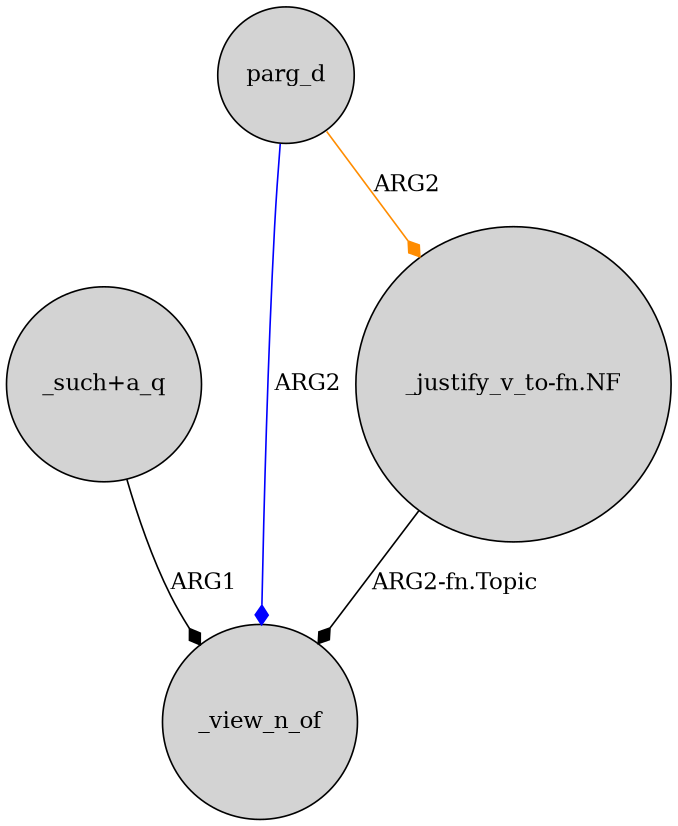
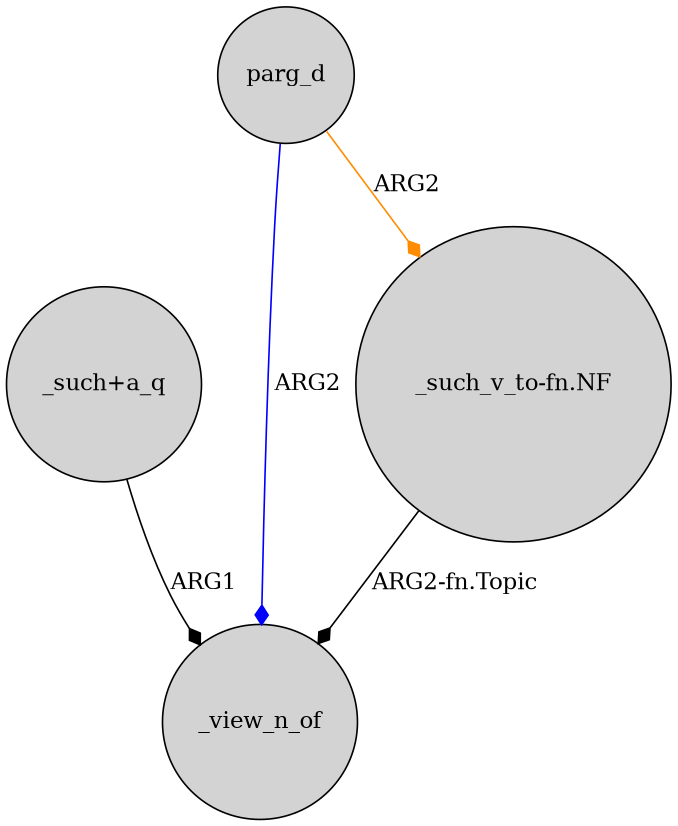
(513, 384) -> (513, 384)
